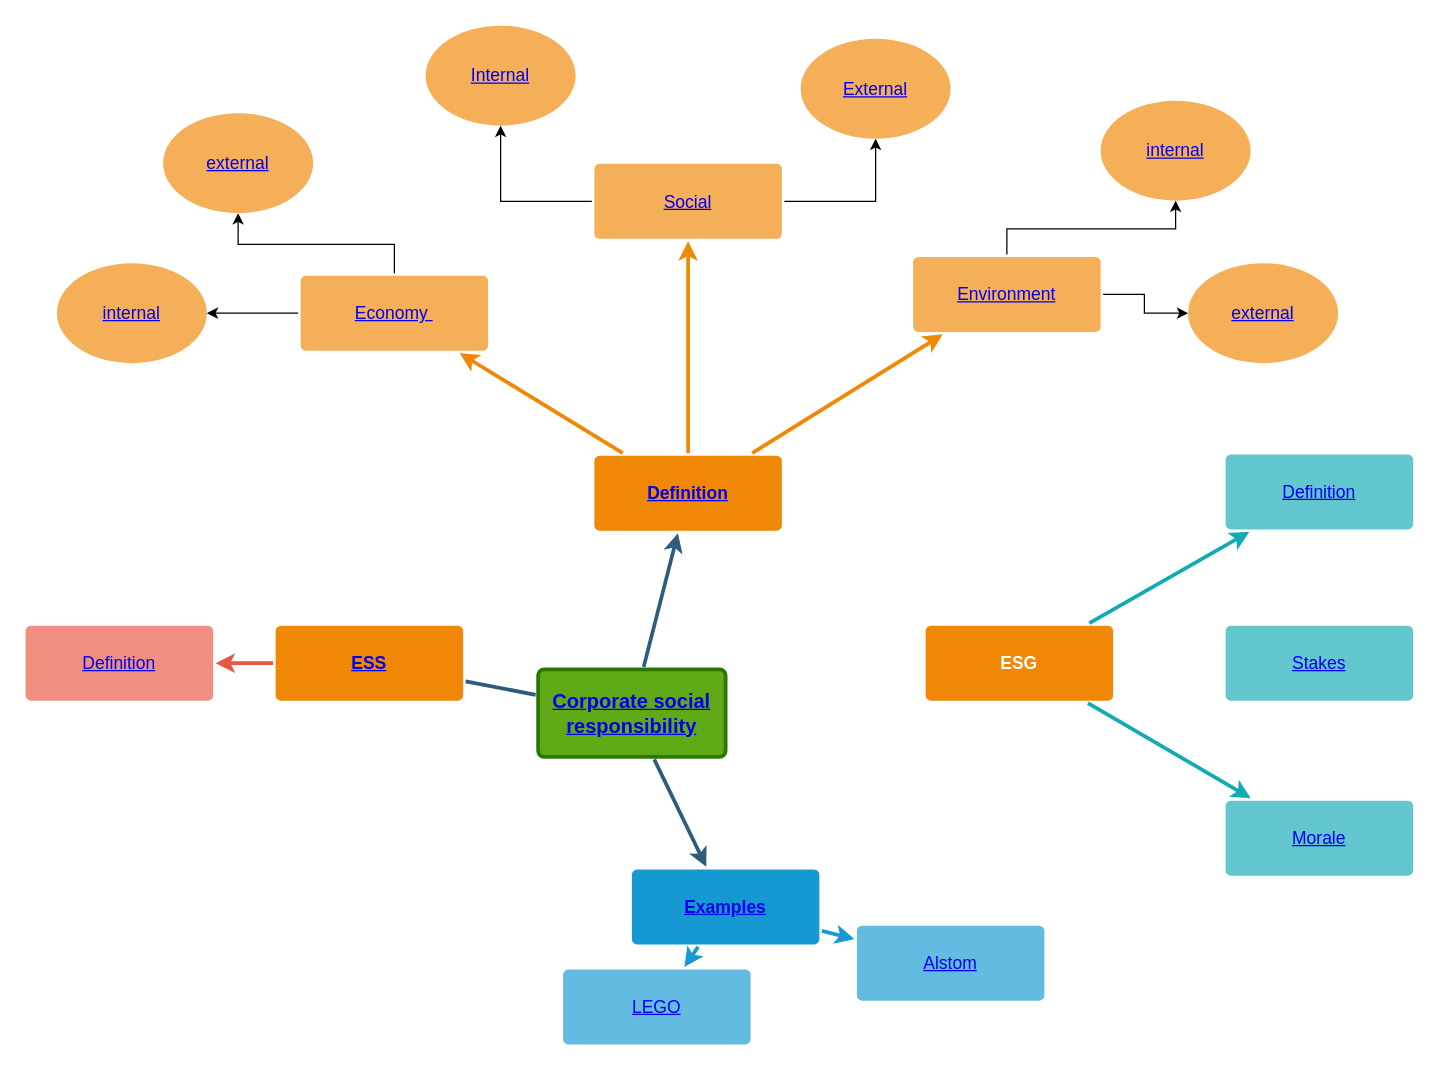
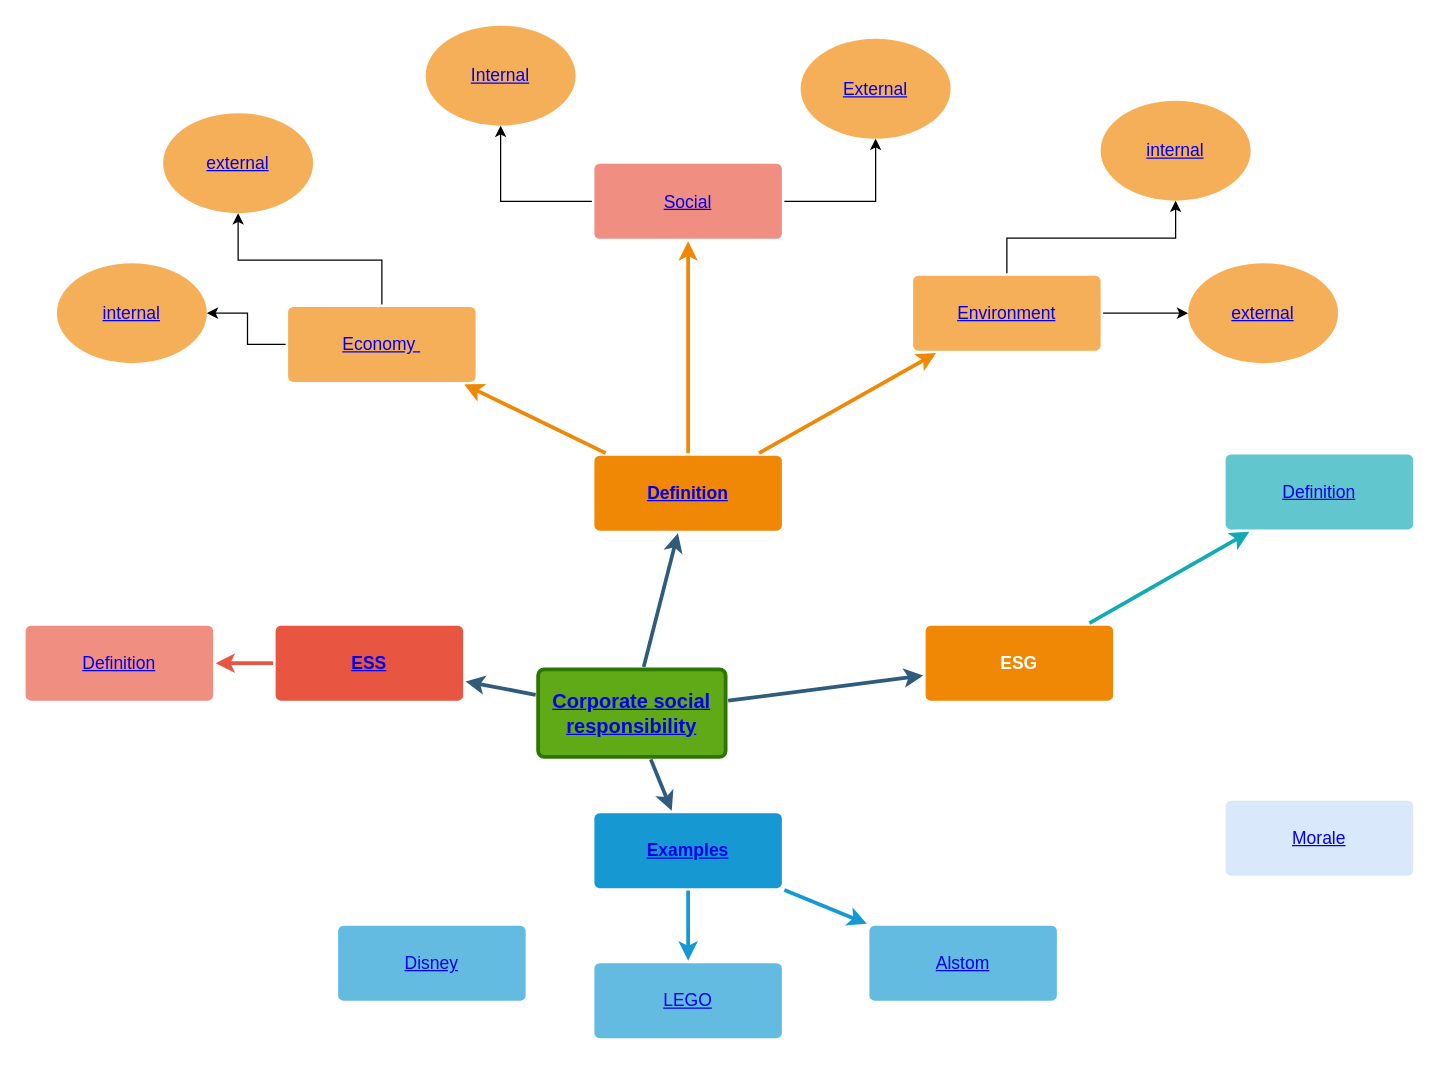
(688, 201) -> (688, 201)
(1007, 294) -> (1007, 313)
(394, 313) -> (382, 344)
(369, 663) -> (369, 663)
(1319, 663) -> none
(474, 683) -> (480, 684)
none -> (819, 689)
(1163, 747) -> none
(1319, 838) -> (1319, 838)
(726, 907) -> (688, 851)
none -> (432, 963)
(951, 963) -> (963, 963)
(657, 1007) -> (688, 1001)
